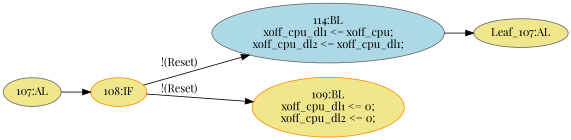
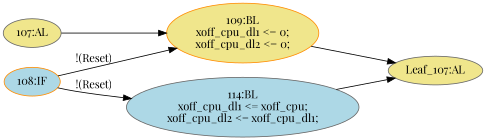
none -> (349, 54)
(72, 92) -> (110, 33)
(119, 92) -> (32, 82)
